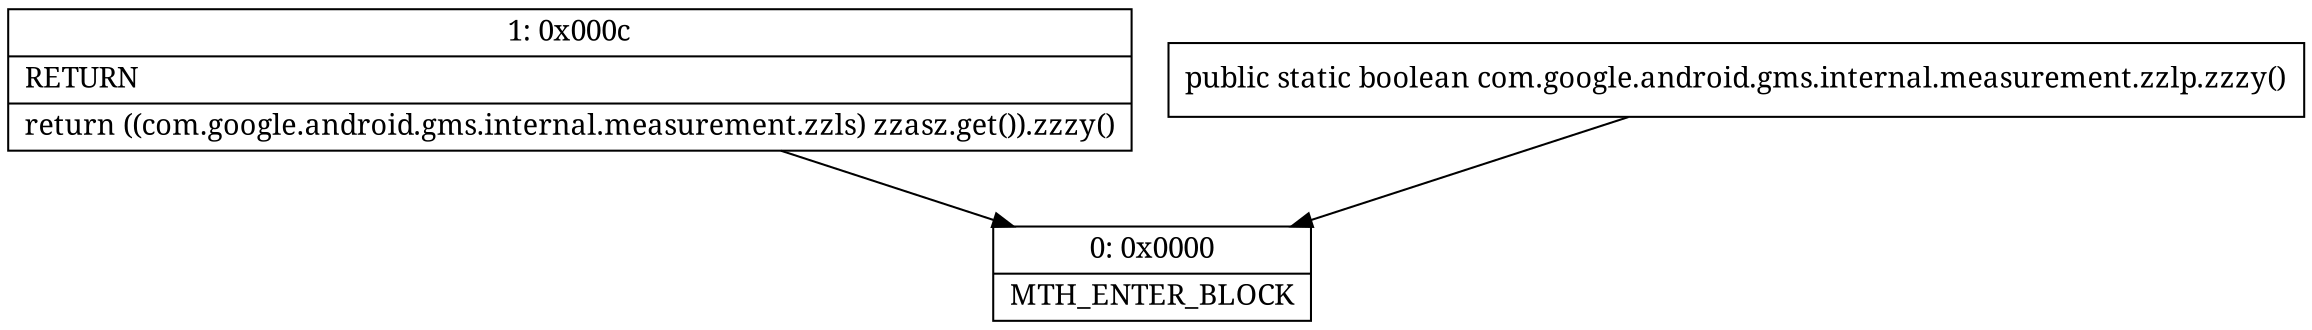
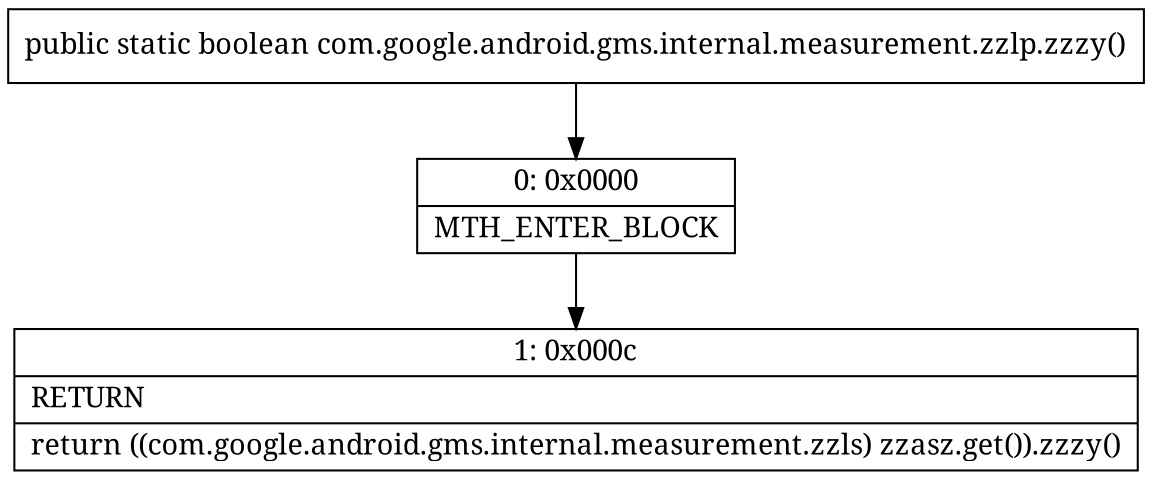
(887, 185) -> (576, 281)
